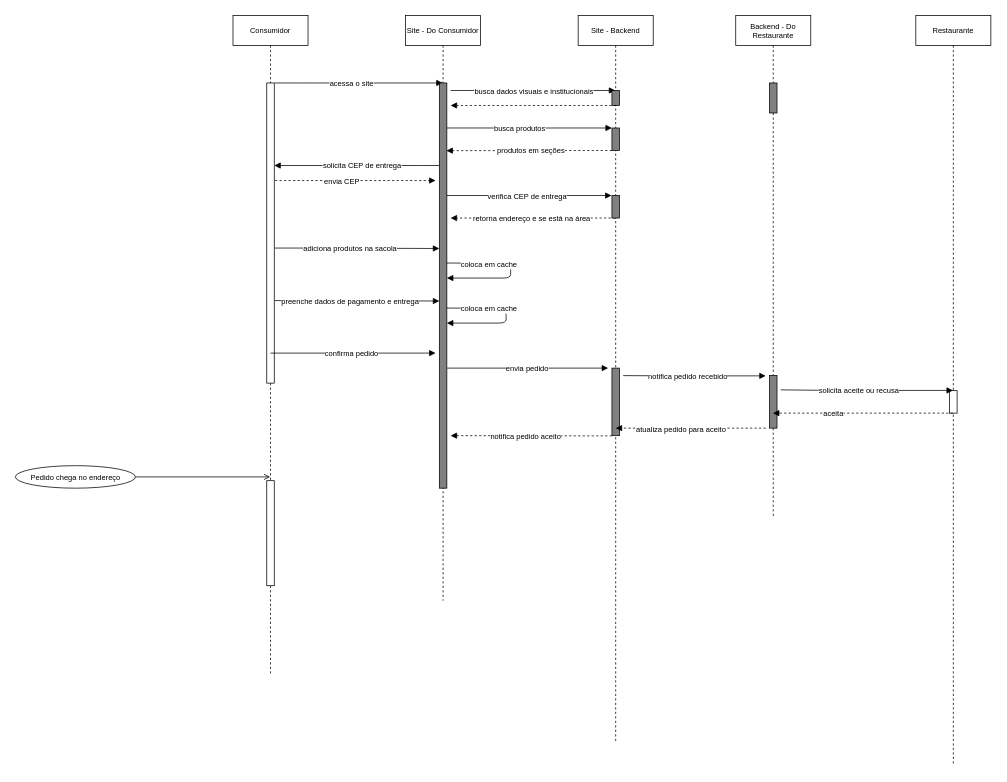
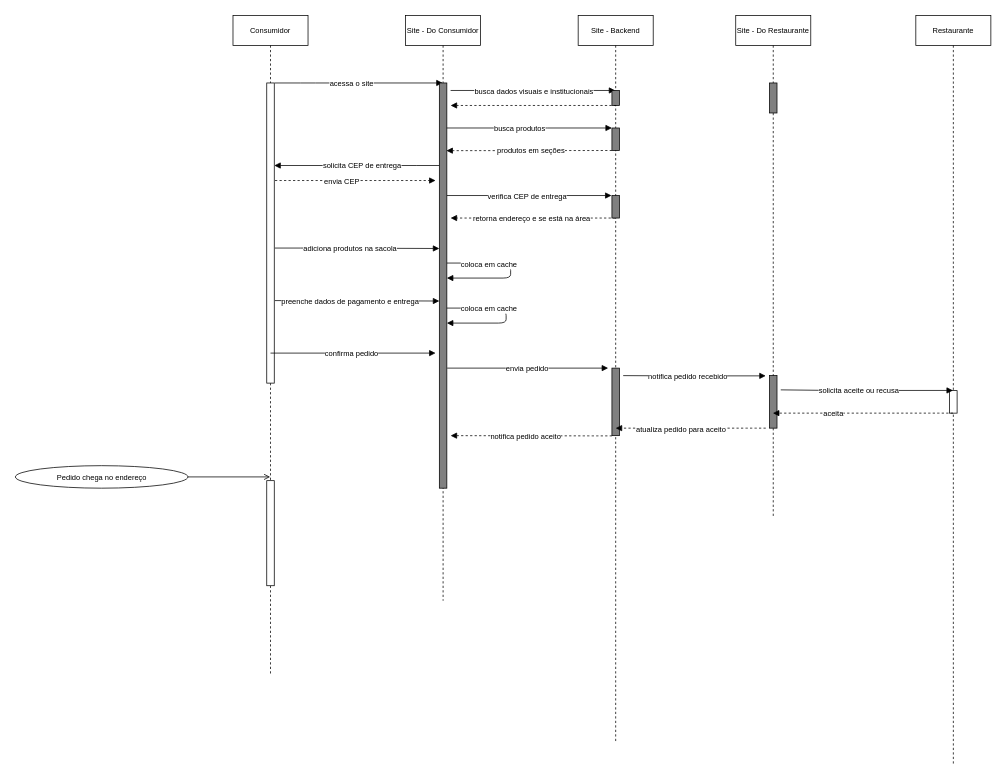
(773, 30) -> (773, 30)
(75, 477) -> (102, 477)
